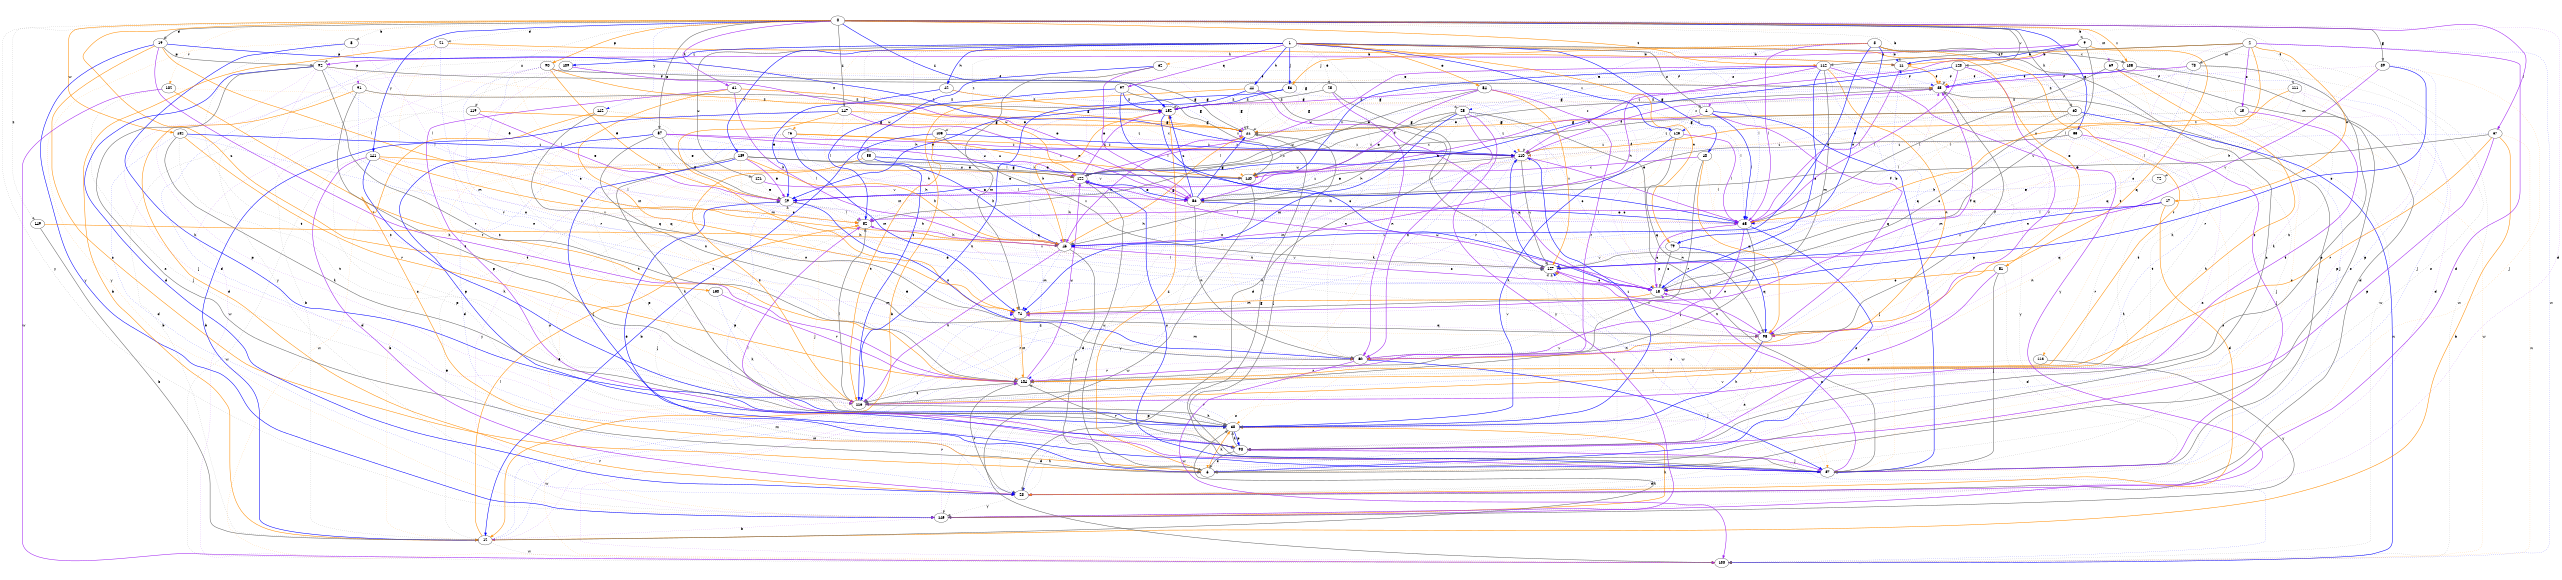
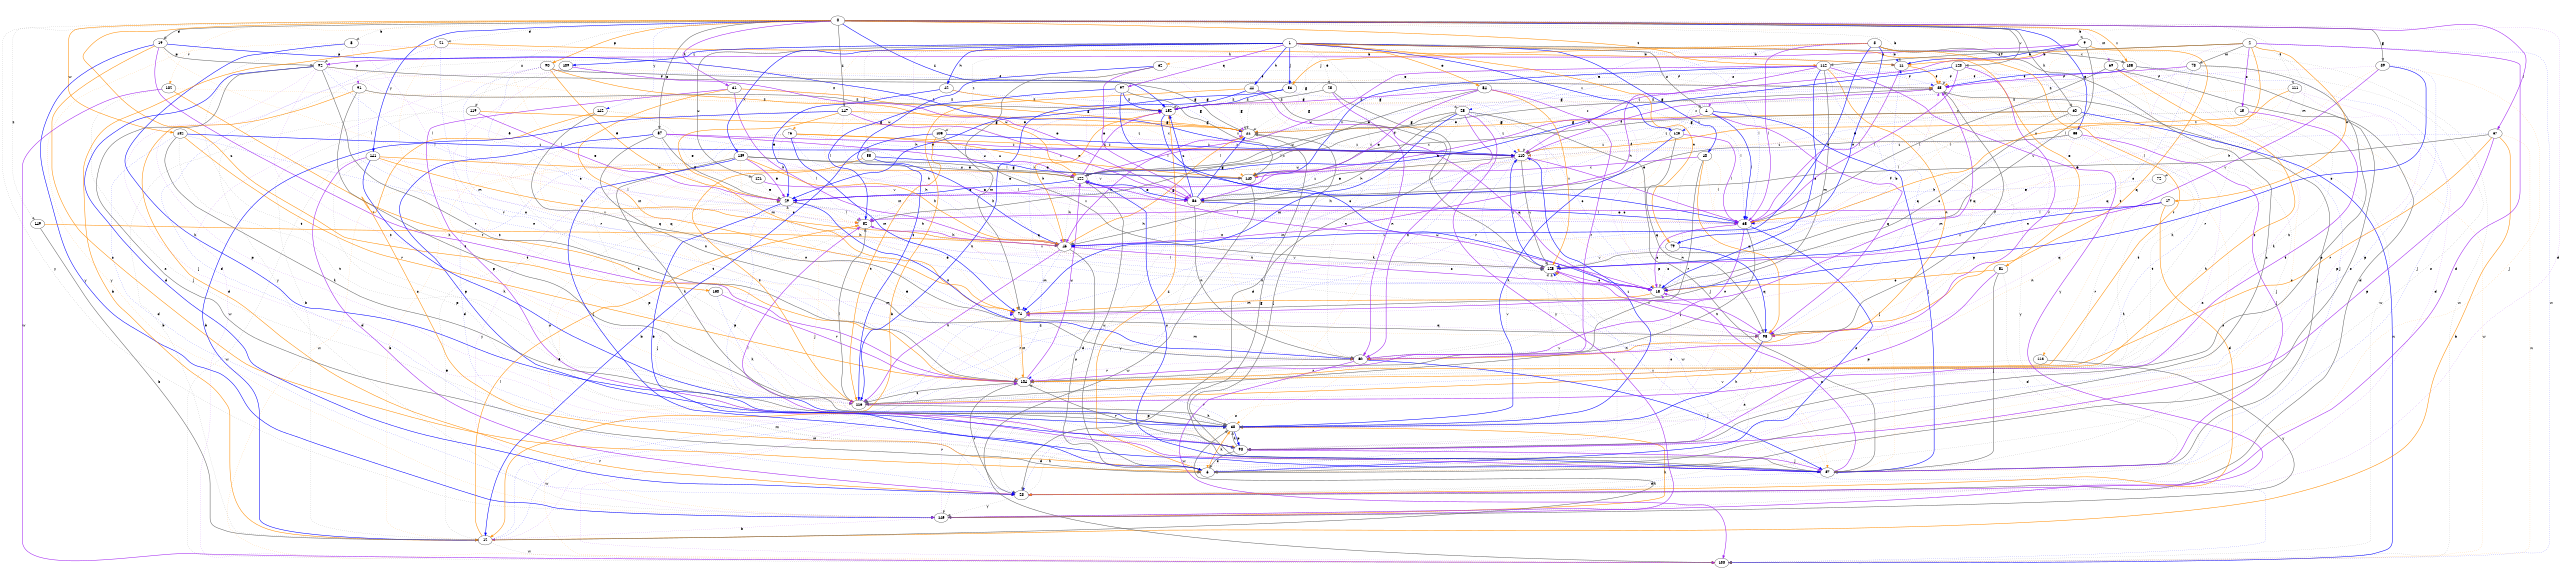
(480, 170) -> (480, 170)
(1666, 268) -> (1666, 268)
(1551, 269) -> (1551, 269)
(863, 432) -> (741, 412)
